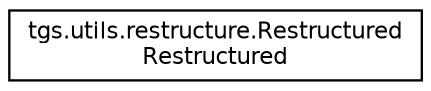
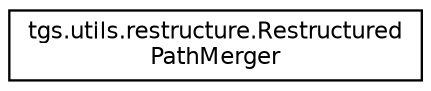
(216, 45) -> (216, 45)
